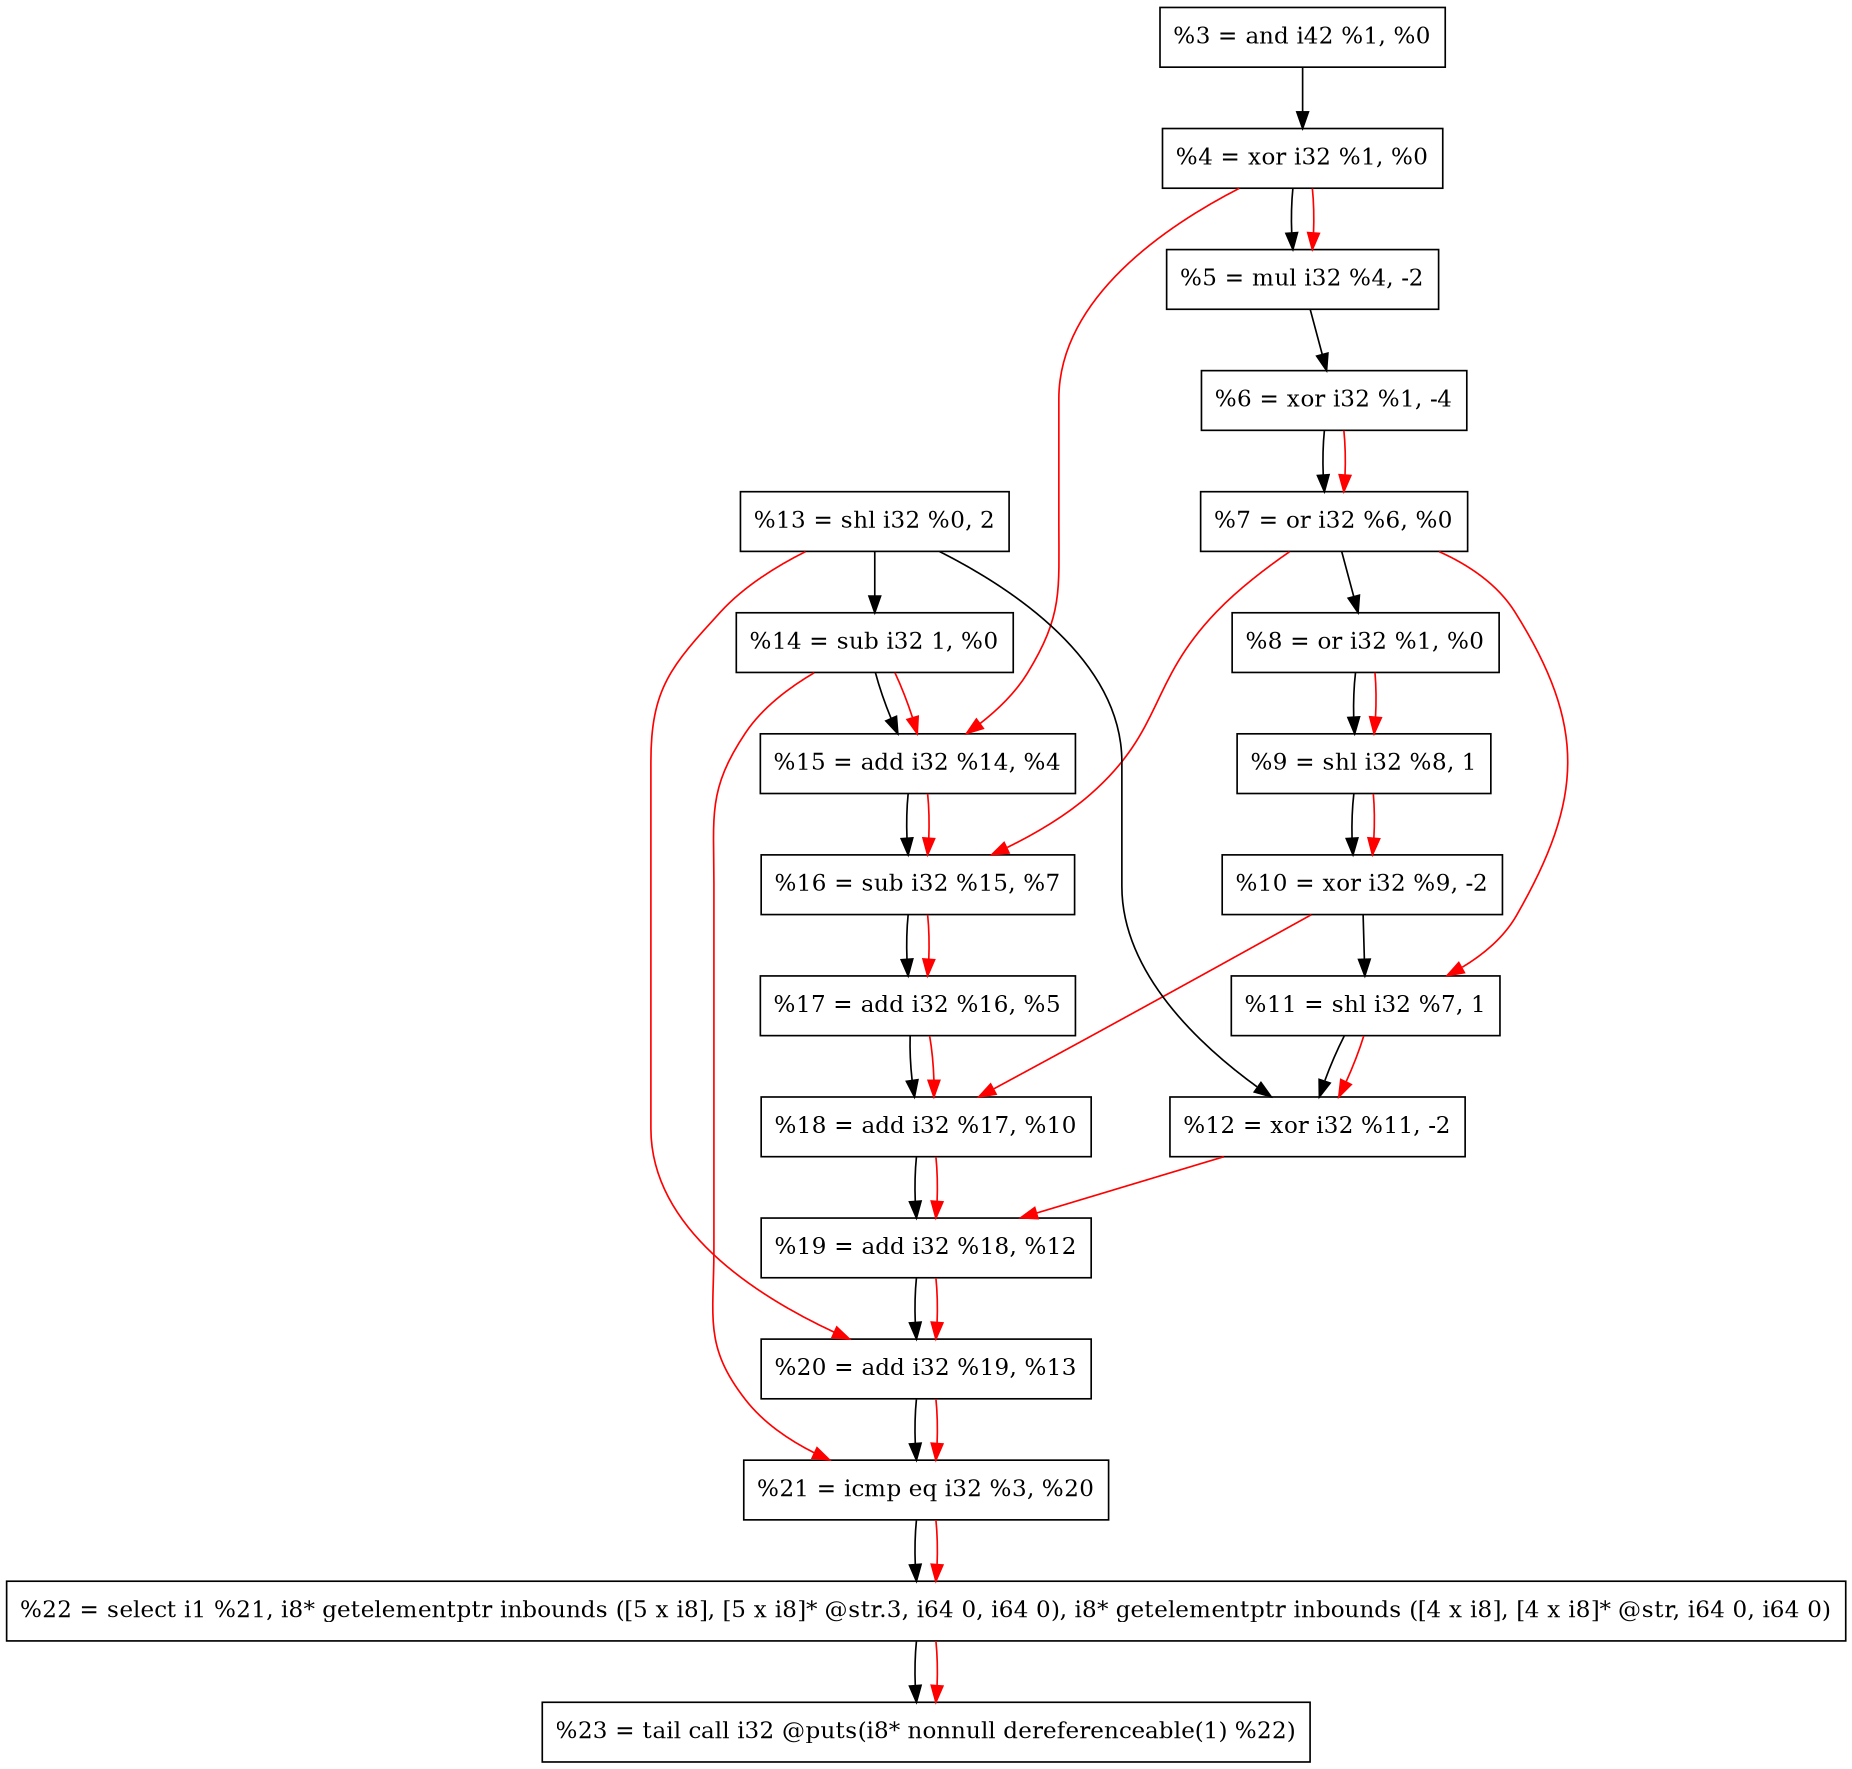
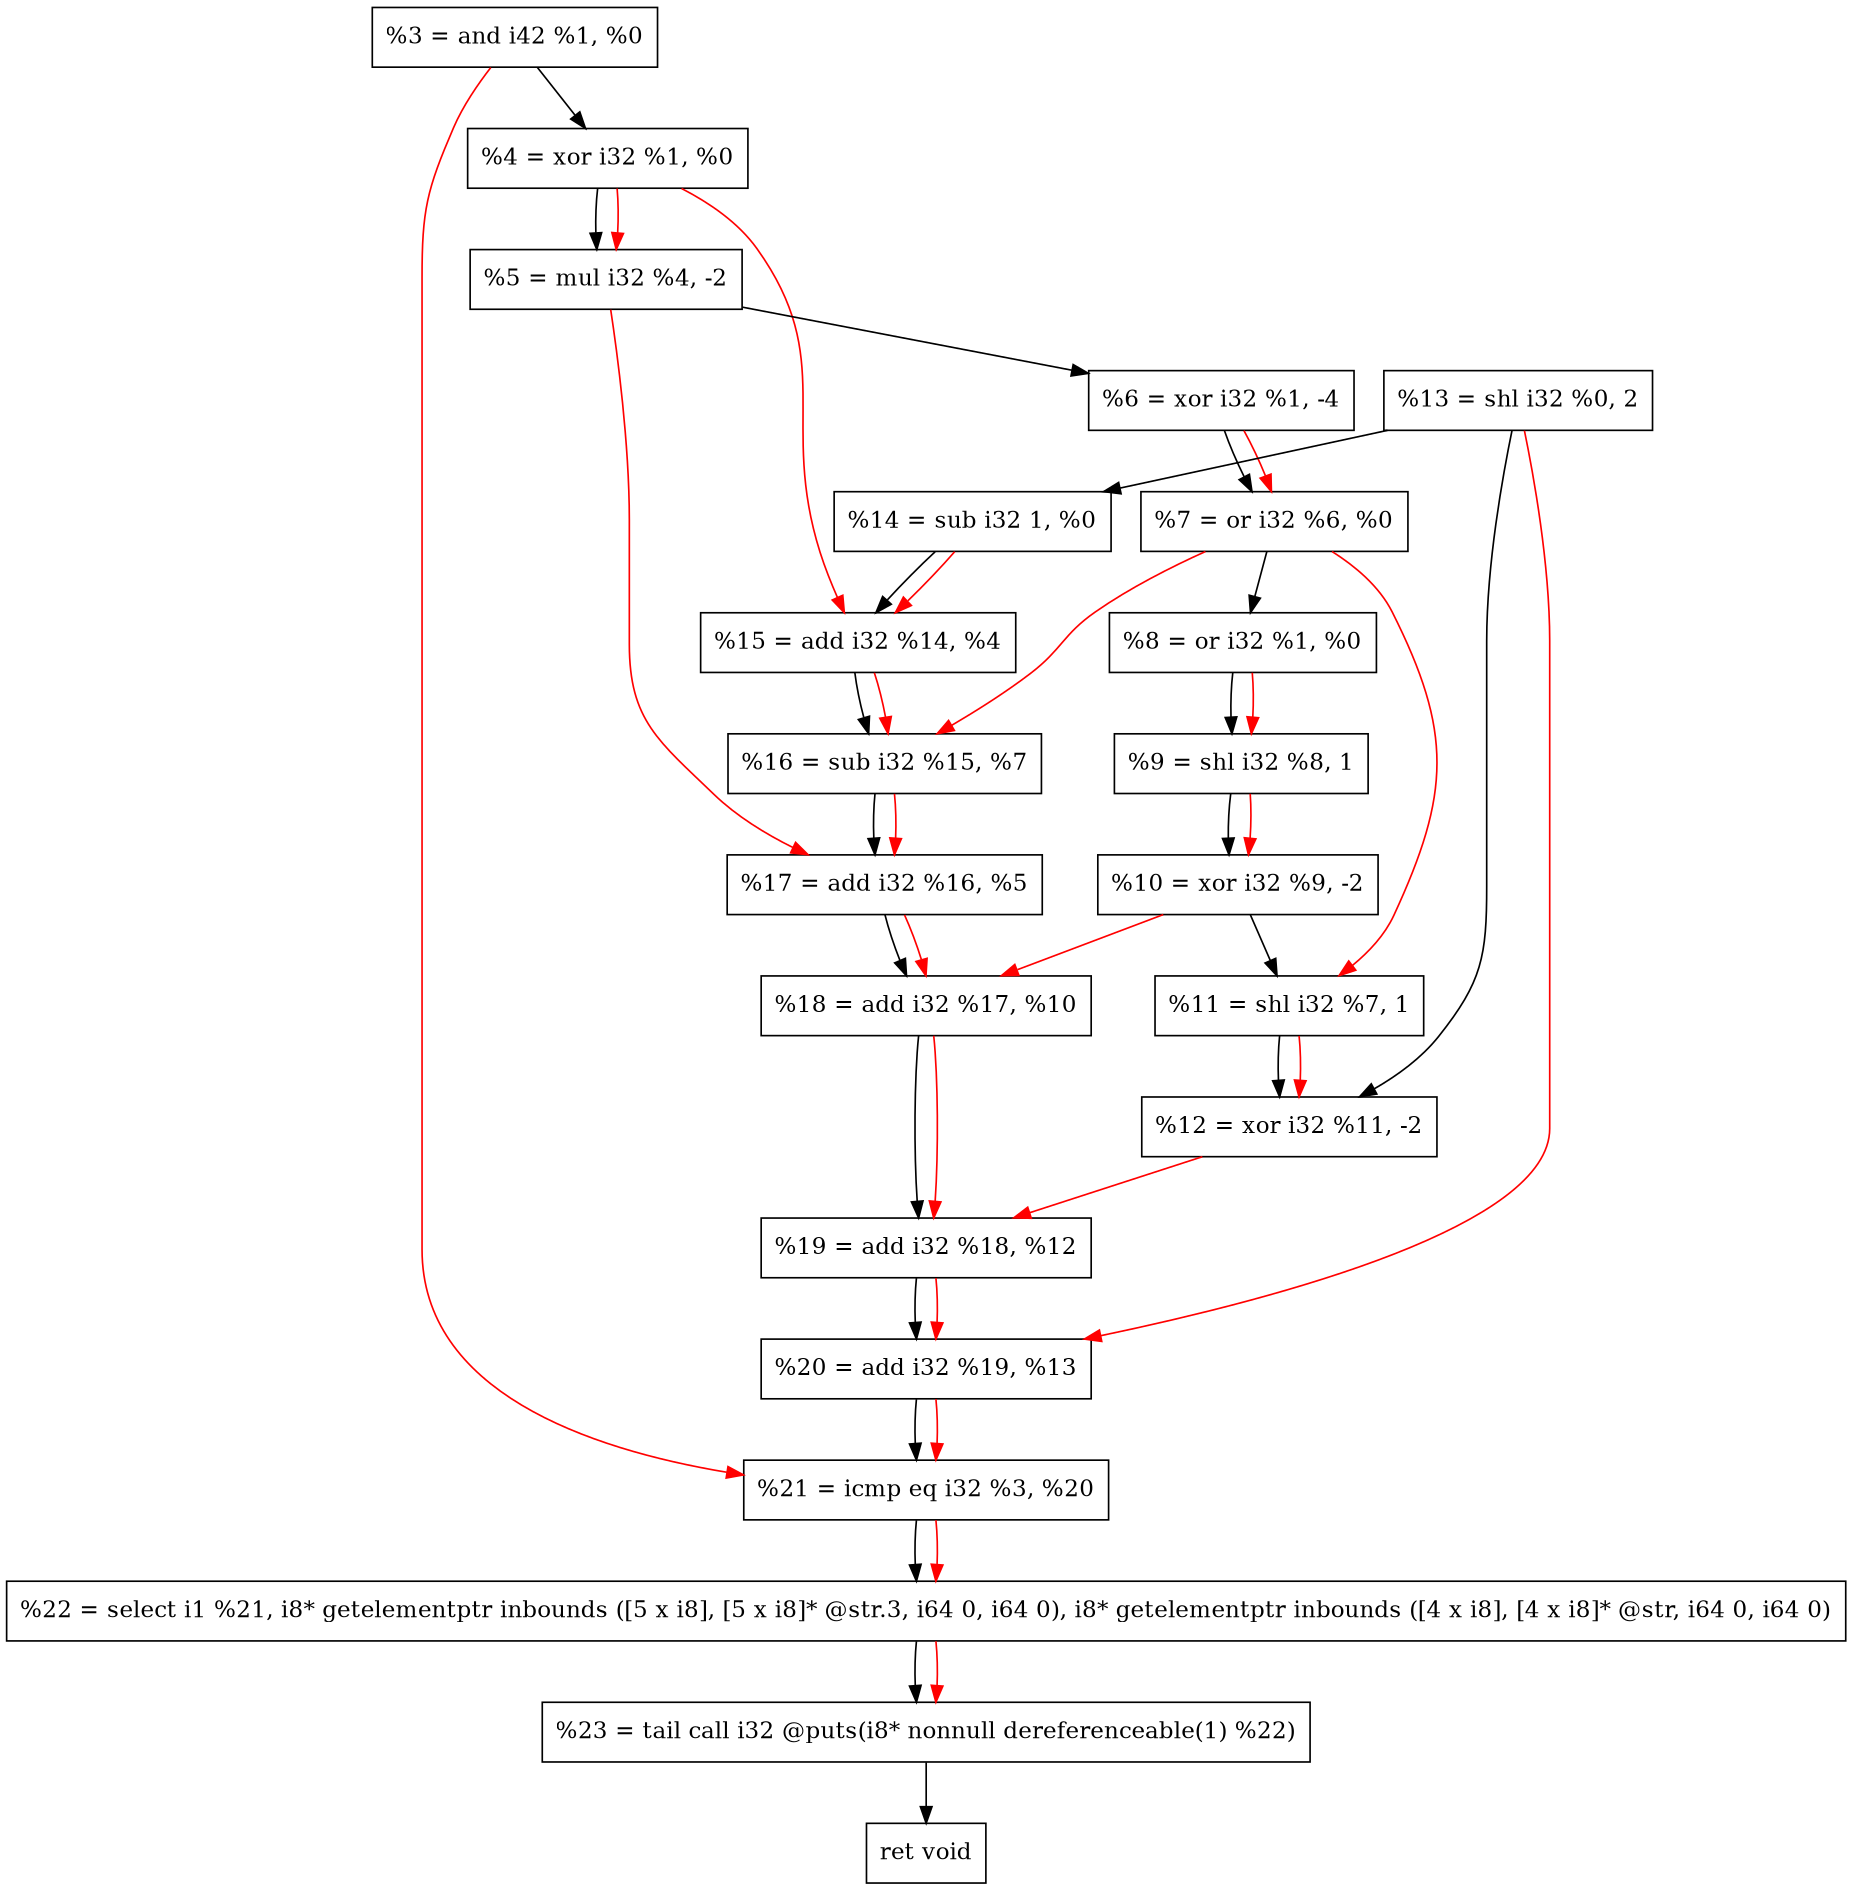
none -> (629, 614)
(714, 1065) -> (422, 856)
none -> (926, 1853)
